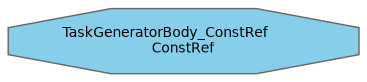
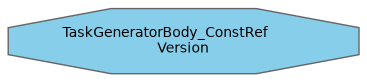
(184, 41) -> (184, 41)
